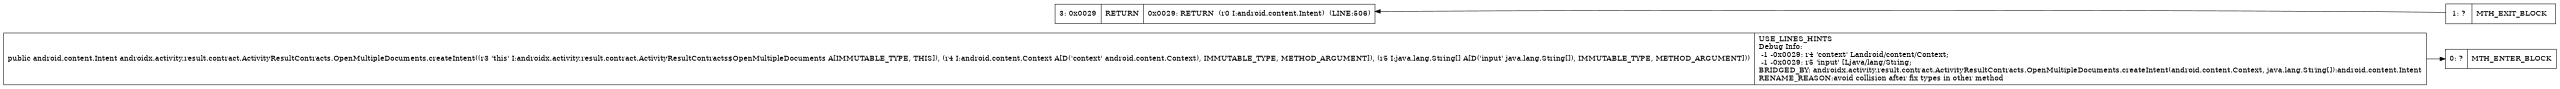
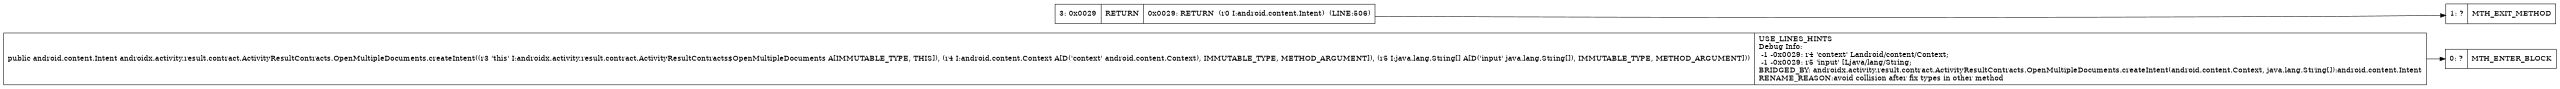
(1913, 10) -> (1908, 17)
(2512, 14) -> (2512, 14)
